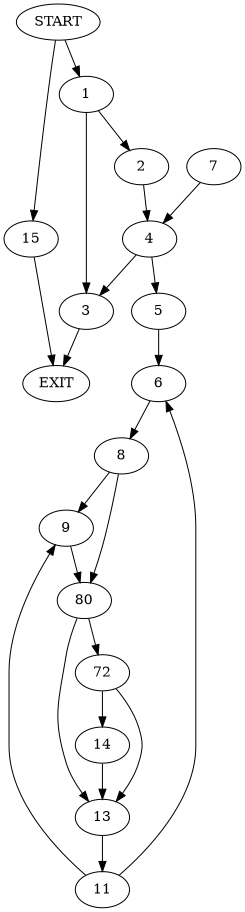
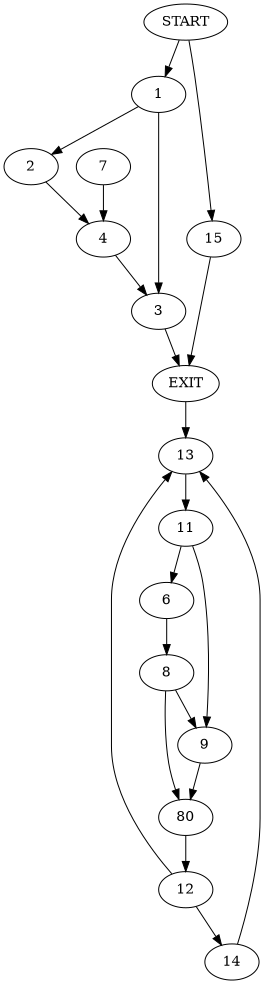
(159, 311) -> none
(102, 673) -> (186, 890)
(58, 707) -> (186, 415)
